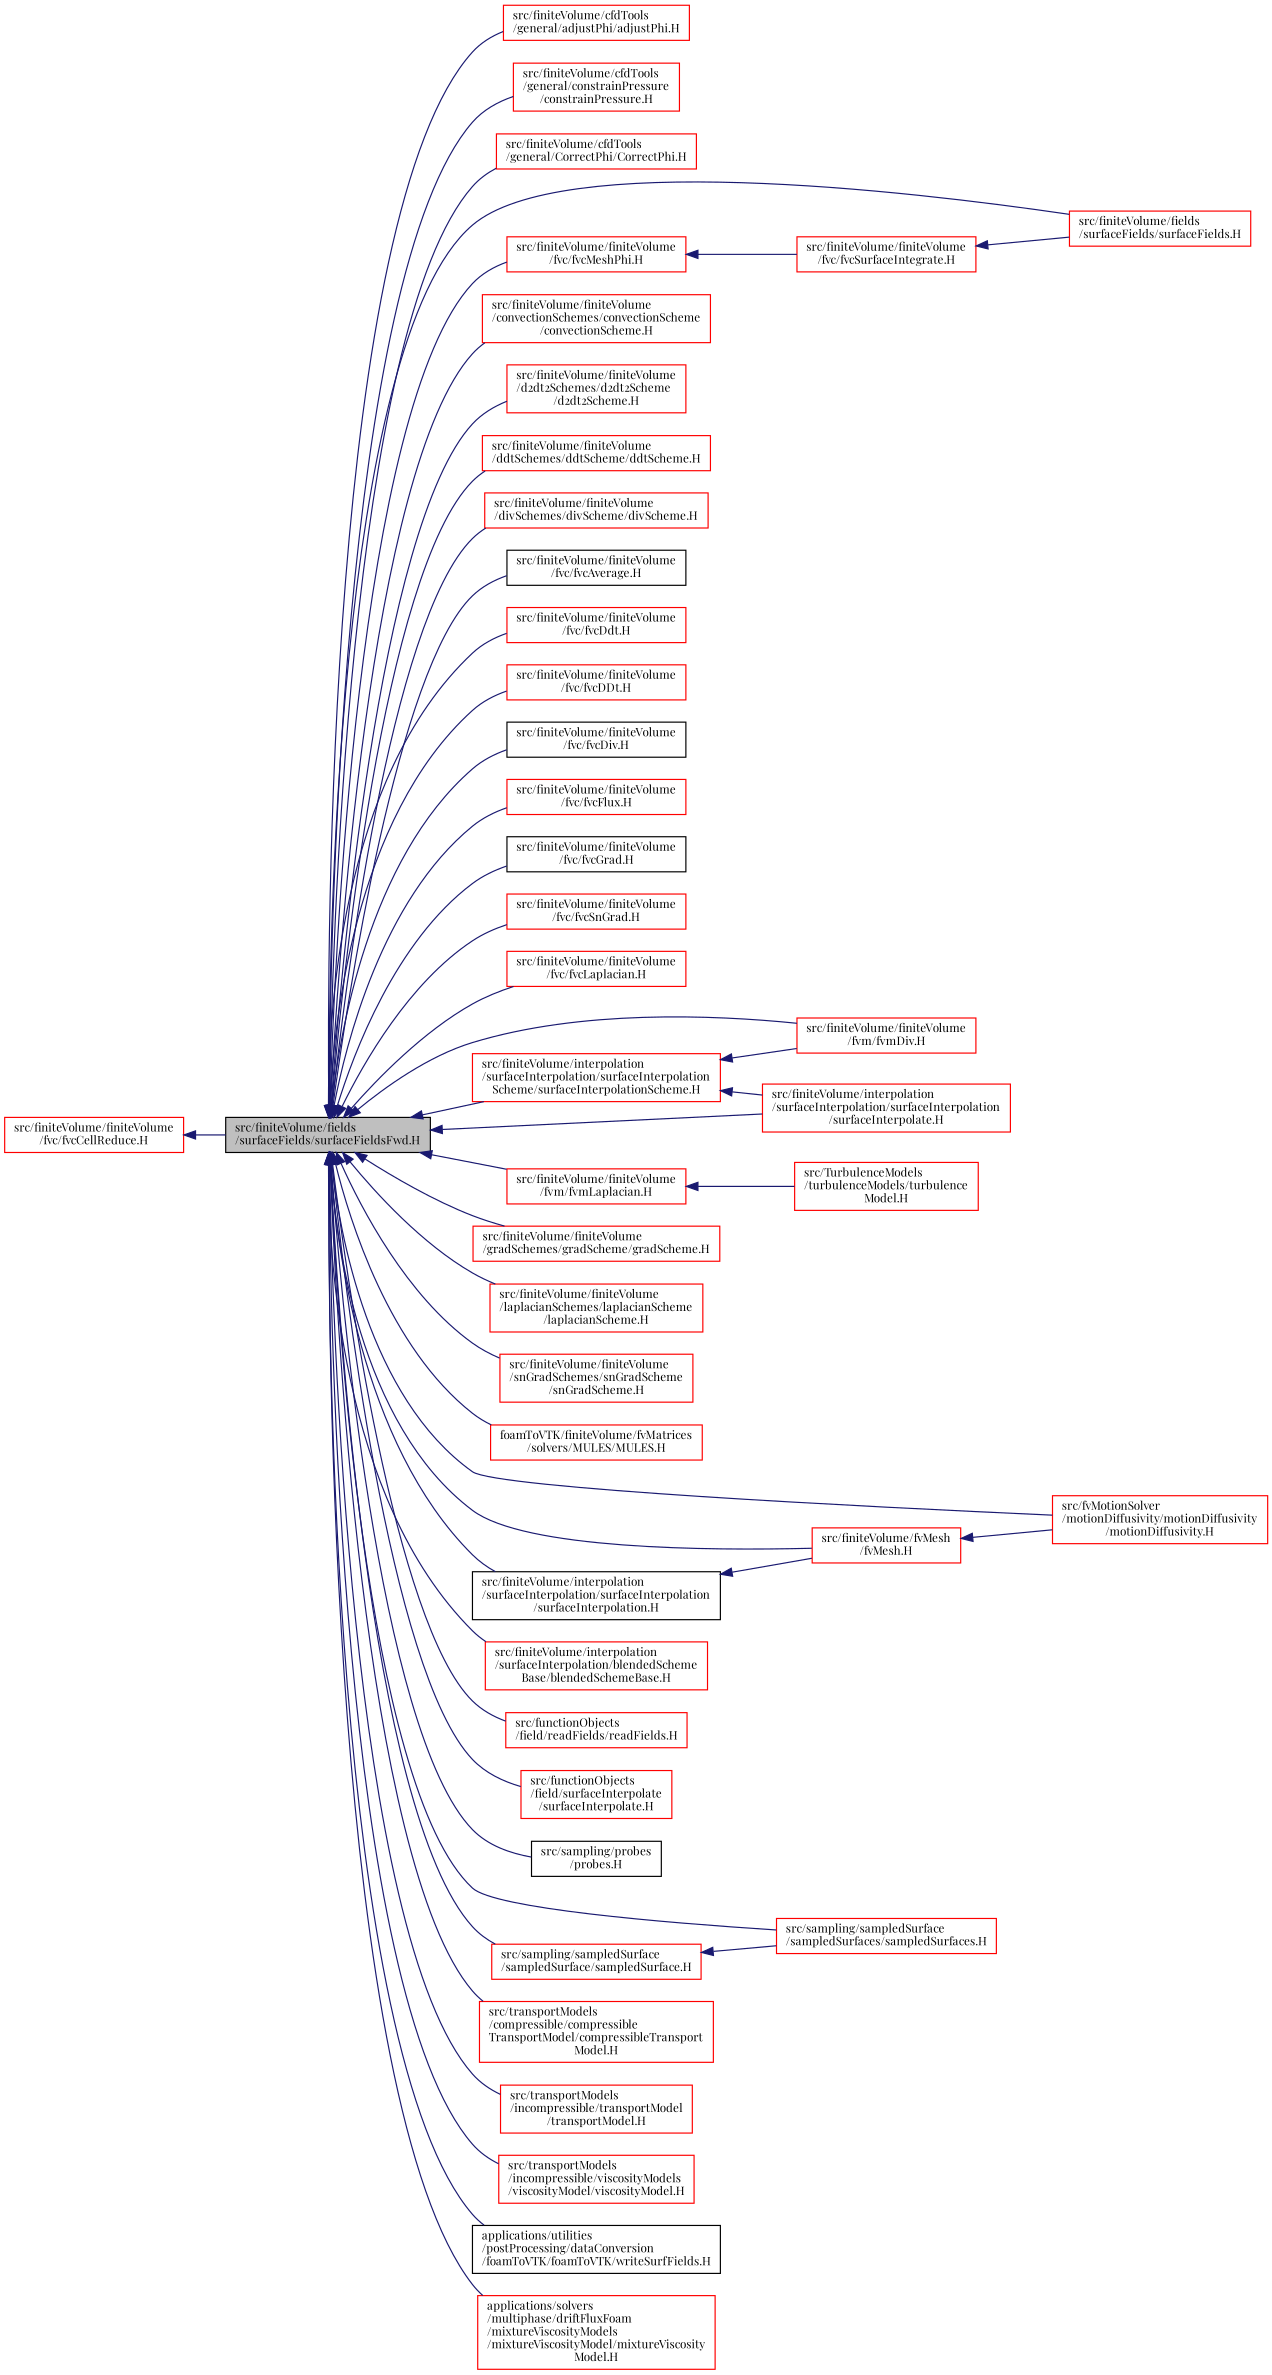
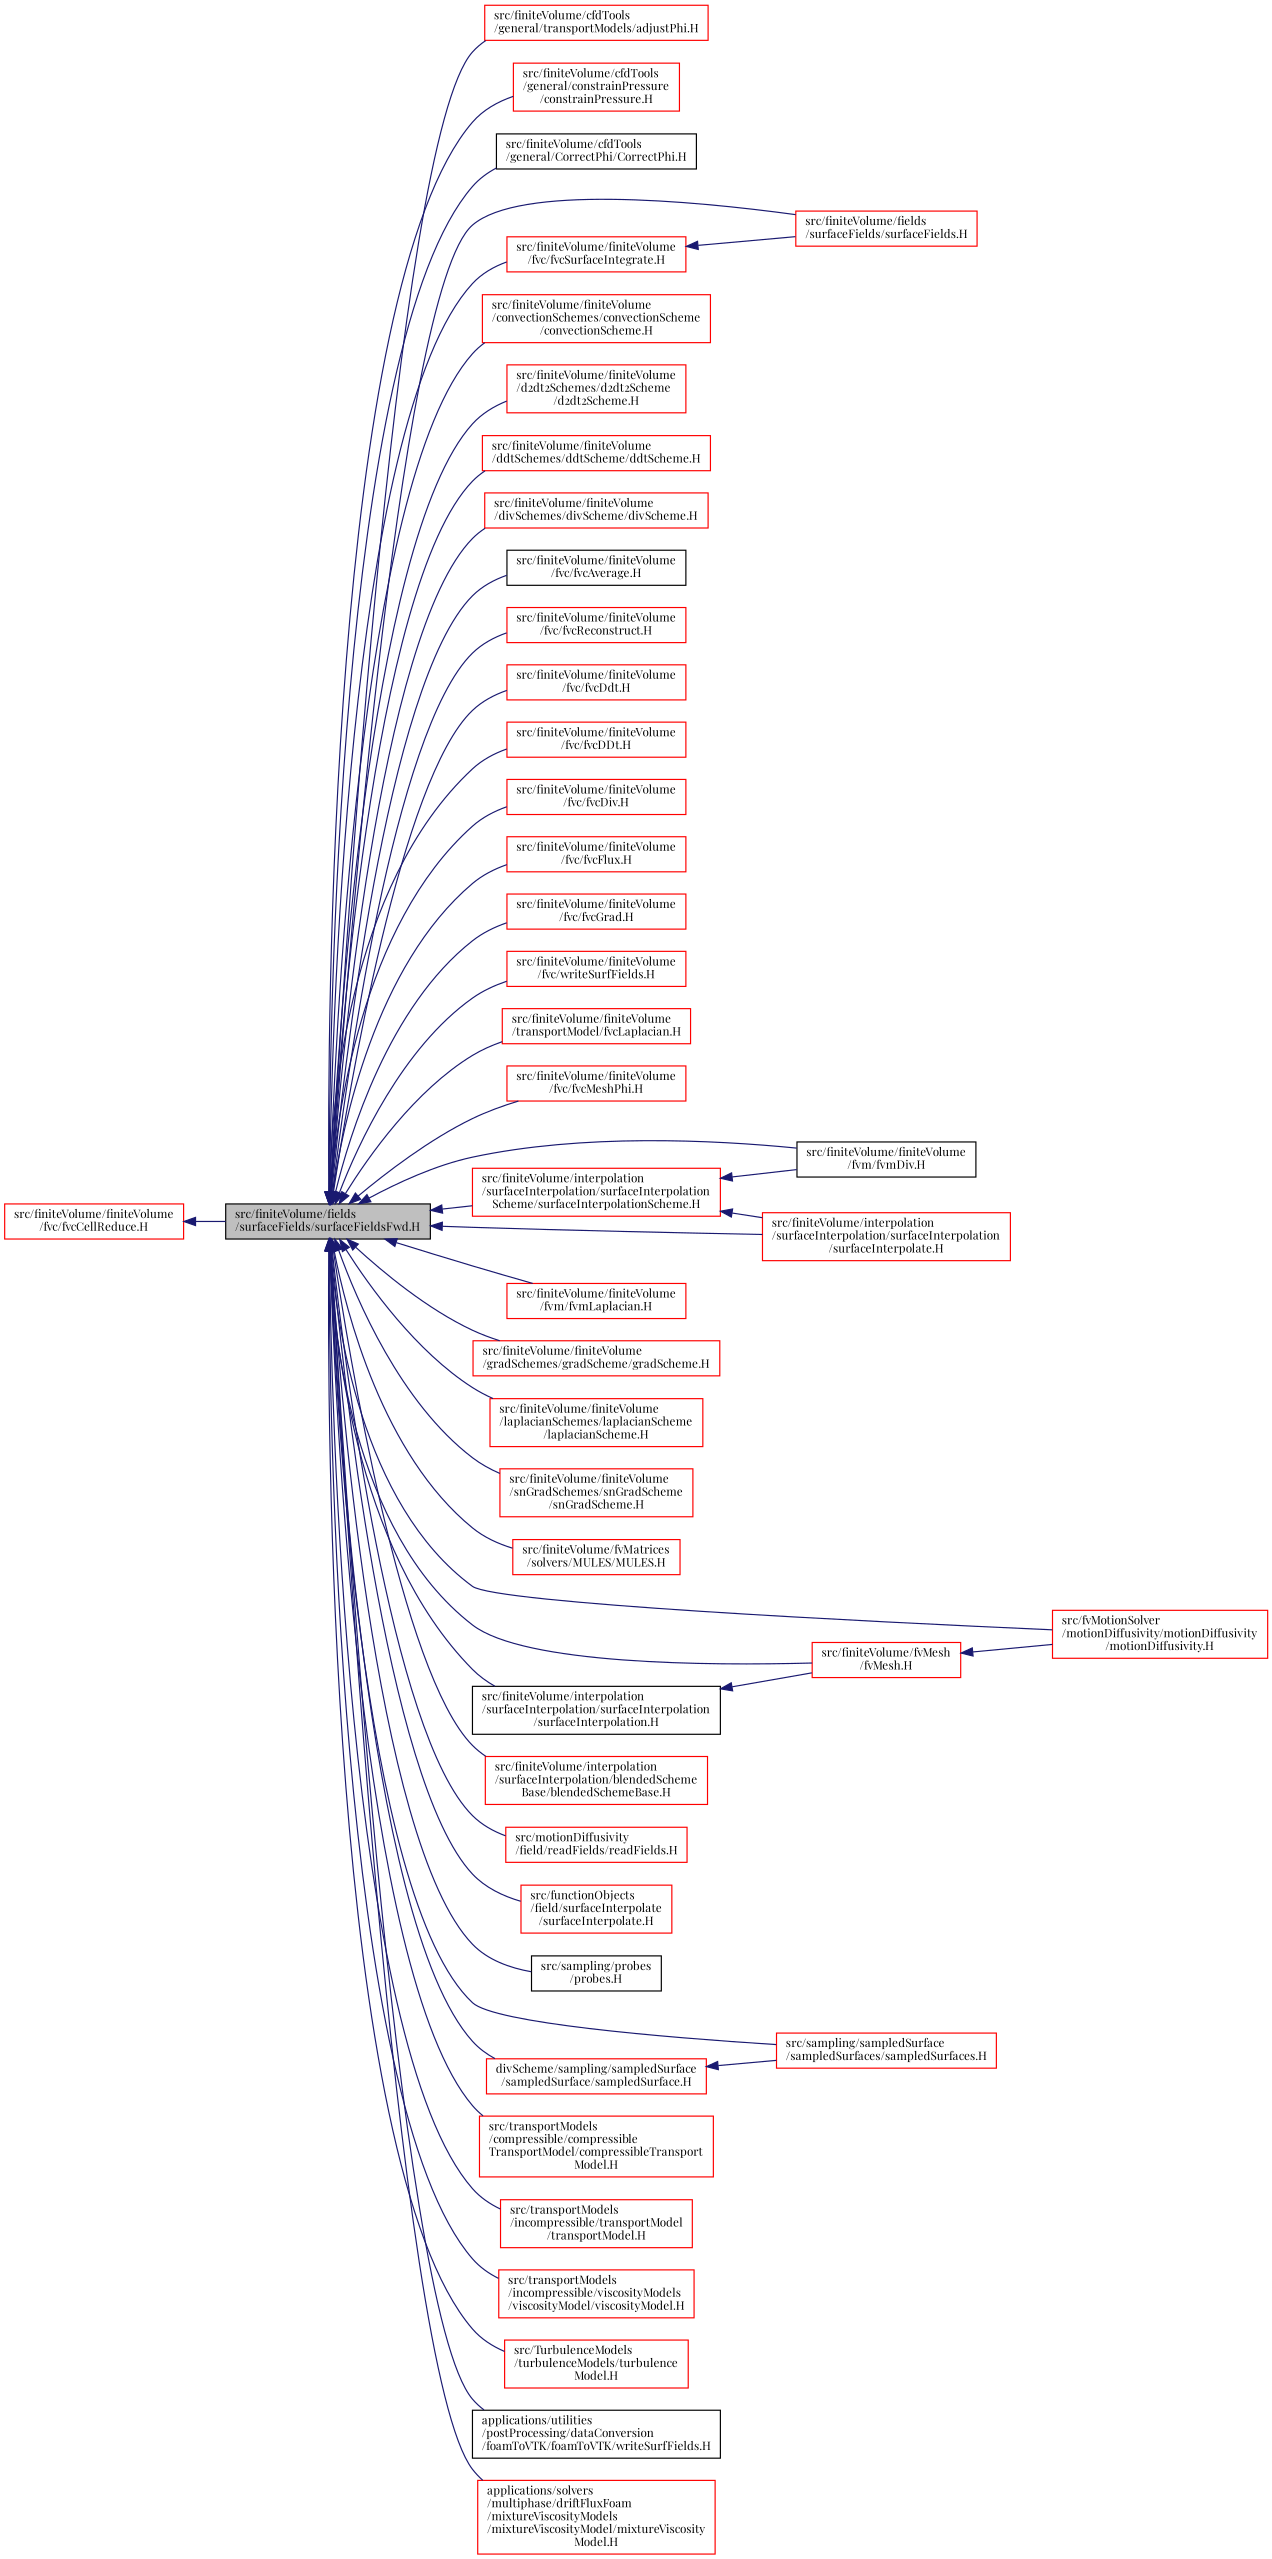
(596, 23) -> (596, 23)
(596, 151) -> (596, 151)
(747, 254) -> (358, 708)
none -> (596, 625)
(596, 740) -> (596, 797)
(596, 854) -> (596, 912)
(596, 912) -> (596, 969)
(596, 969) -> (596, 1026)
(886, 1036) -> (886, 1160)
(746, 1186) -> (349, 1819)
(596, 1443) -> (596, 1557)
(596, 1730) -> (596, 1845)
(596, 1962) -> (596, 2076)
